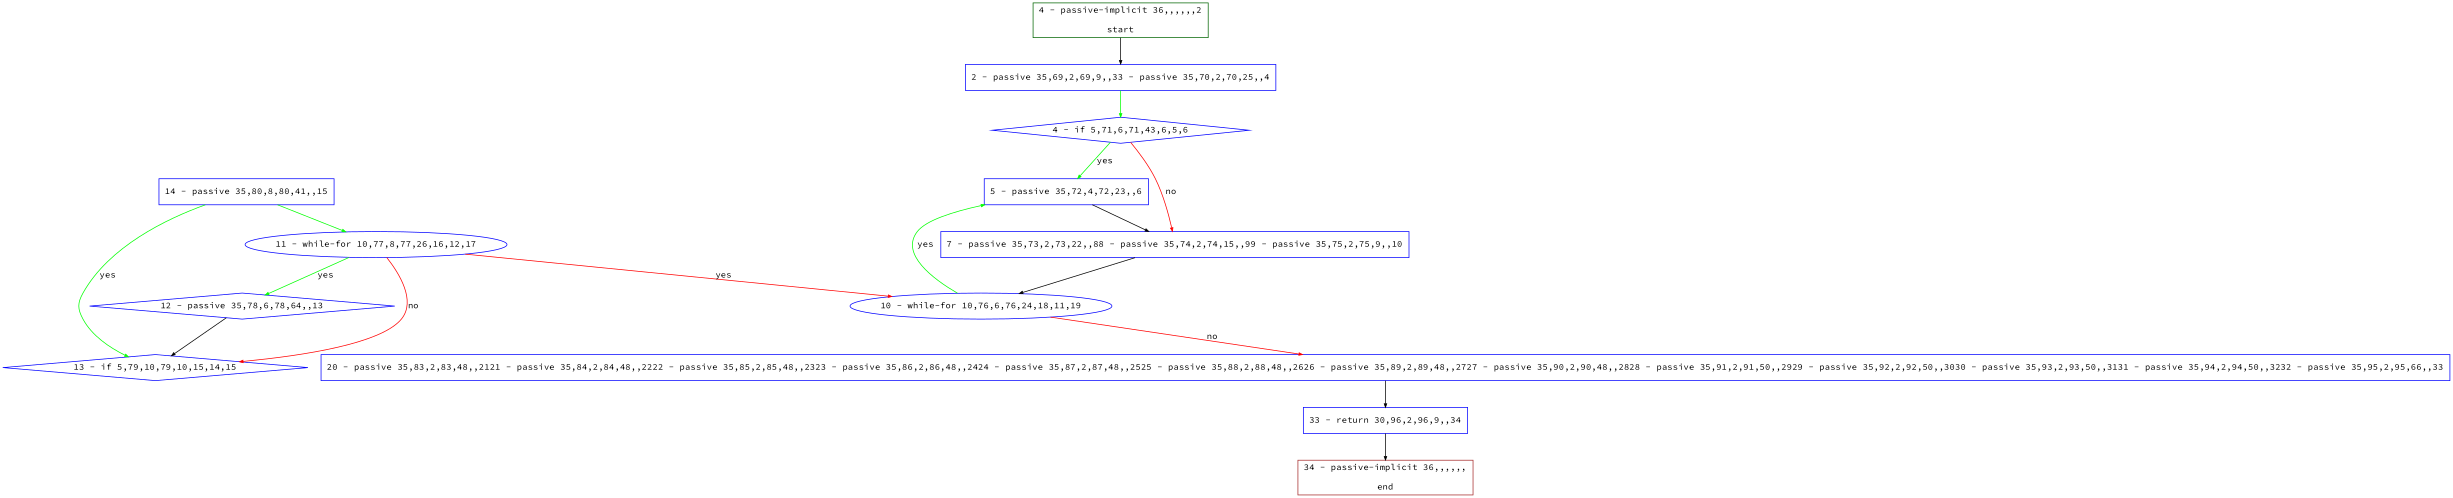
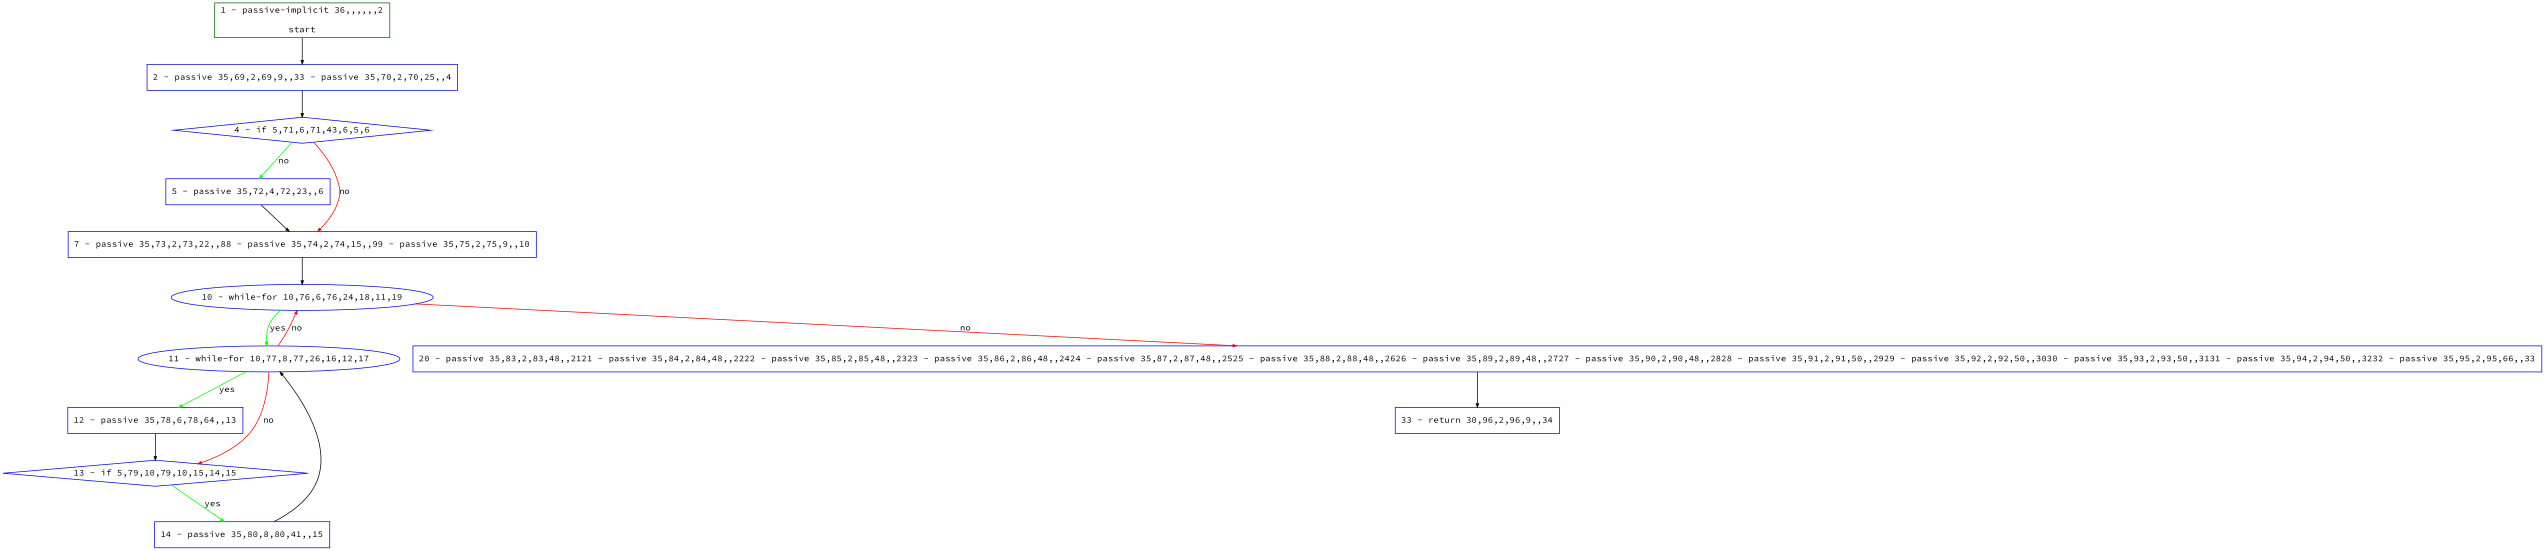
(1121, 20) -> (302, 20)
(1121, 102) -> (302, 102)
(1105, 161) -> (284, 161)
(310, 218) -> (320, 453)
(914, 237) -> (269, 324)
(104, 265) -> (196, 502)
(724, 275) -> (297, 328)
(242, 306) -> (155, 420)
(1385, 478) -> none
